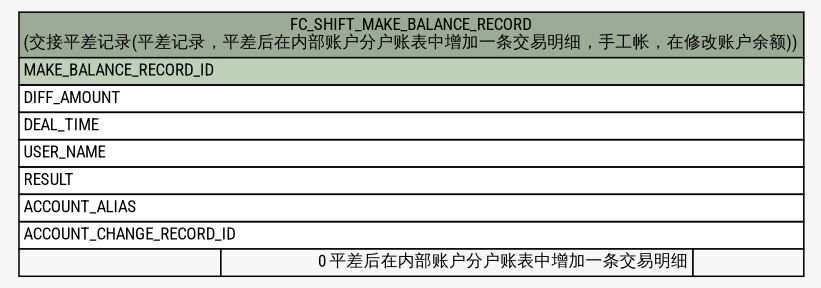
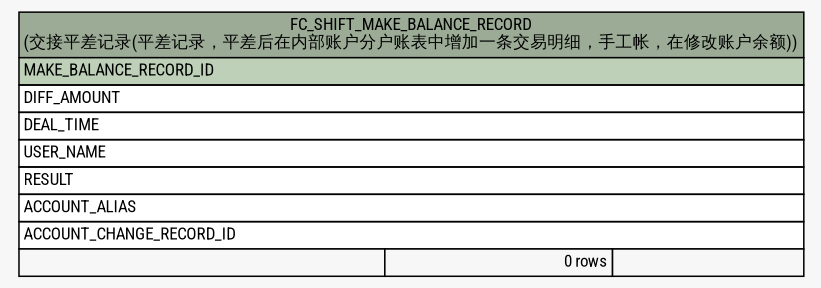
(503, 262) -> (586, 262)
